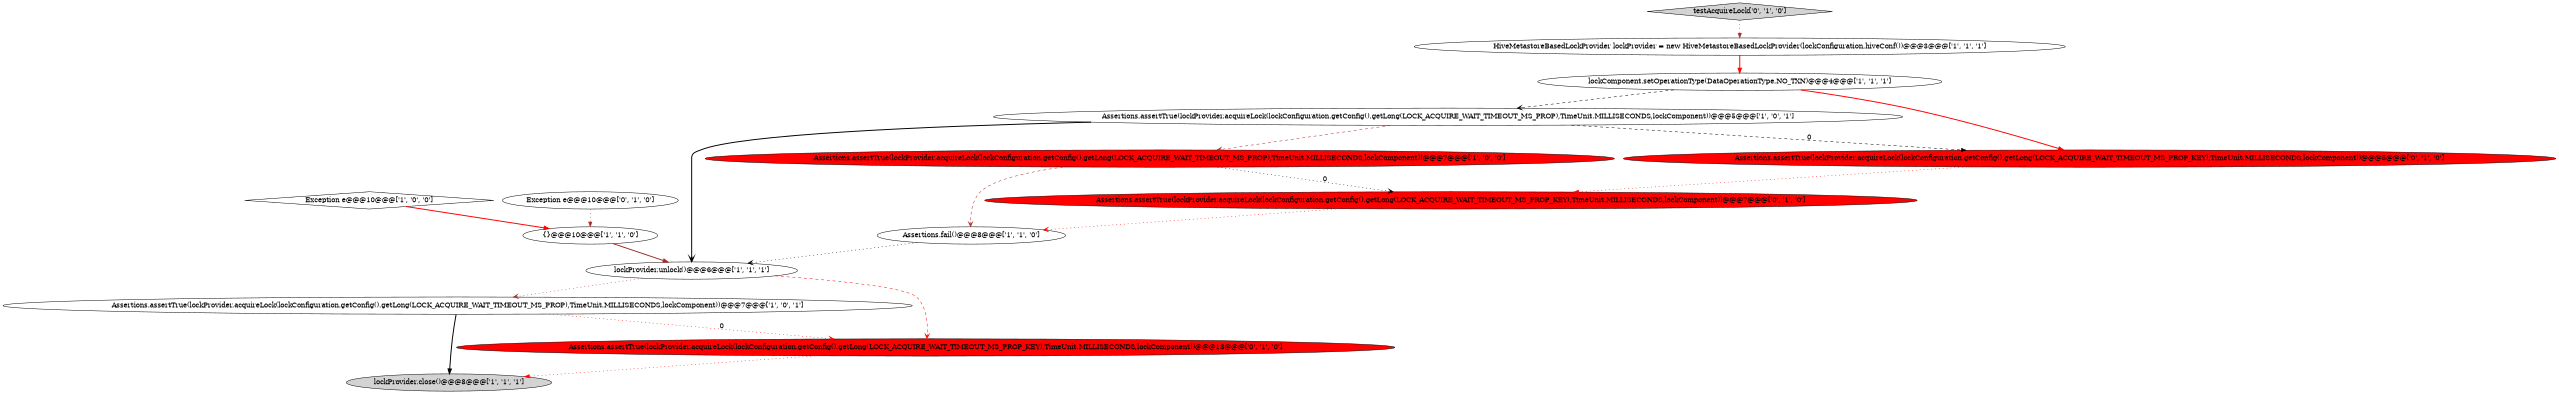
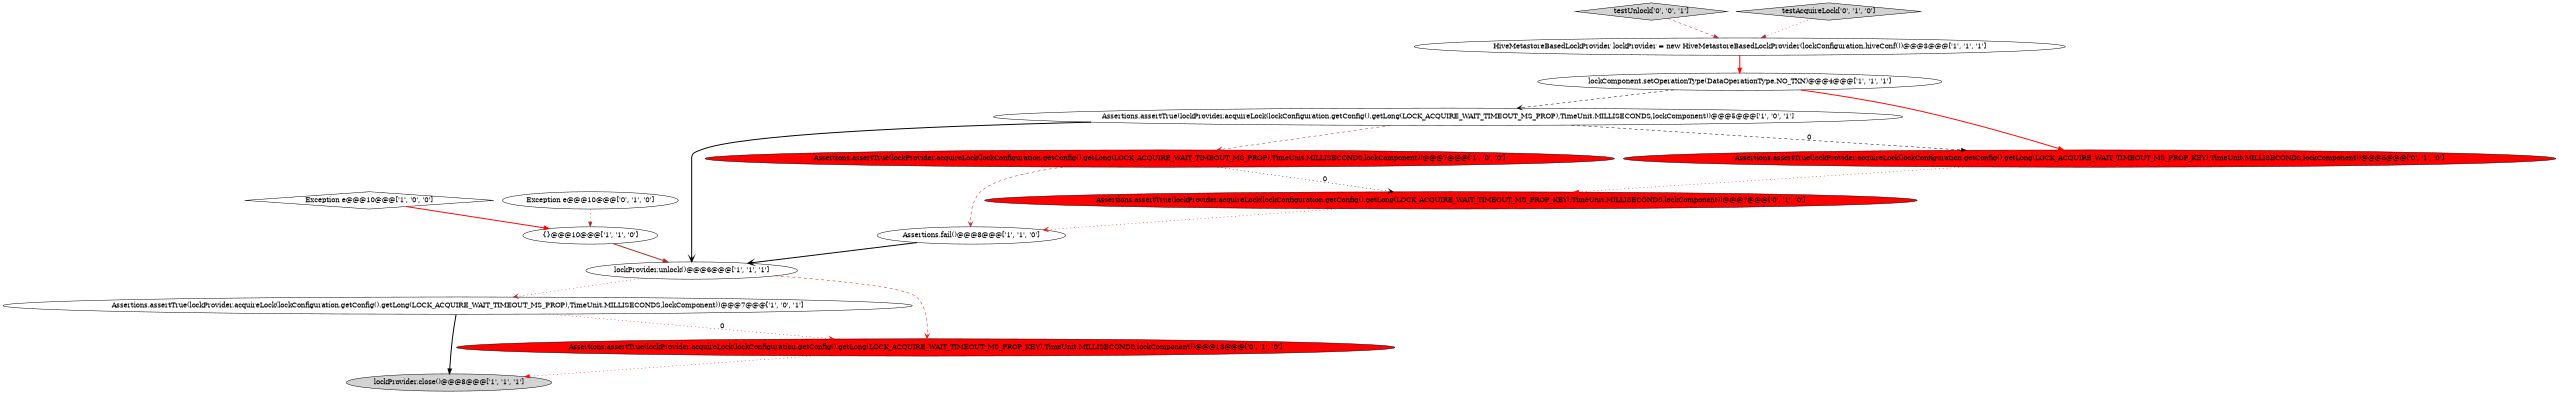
none -> (1651, 12)
(835, 253) -> (835, 253)
